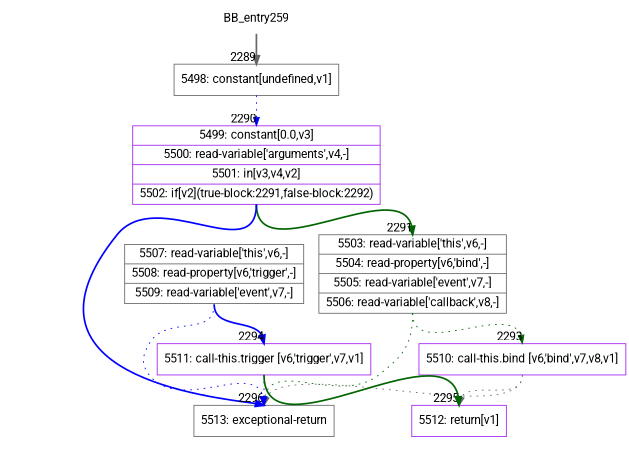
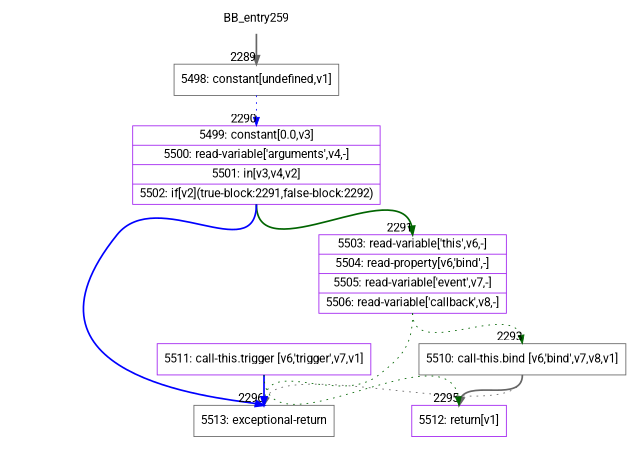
(214, 274) -> none
(413, 274) -> (413, 274)
(522, 359) -> (522, 359)
(264, 386) -> (264, 386)
(486, 390) -> (486, 390)
(352, 393) -> (352, 393)
